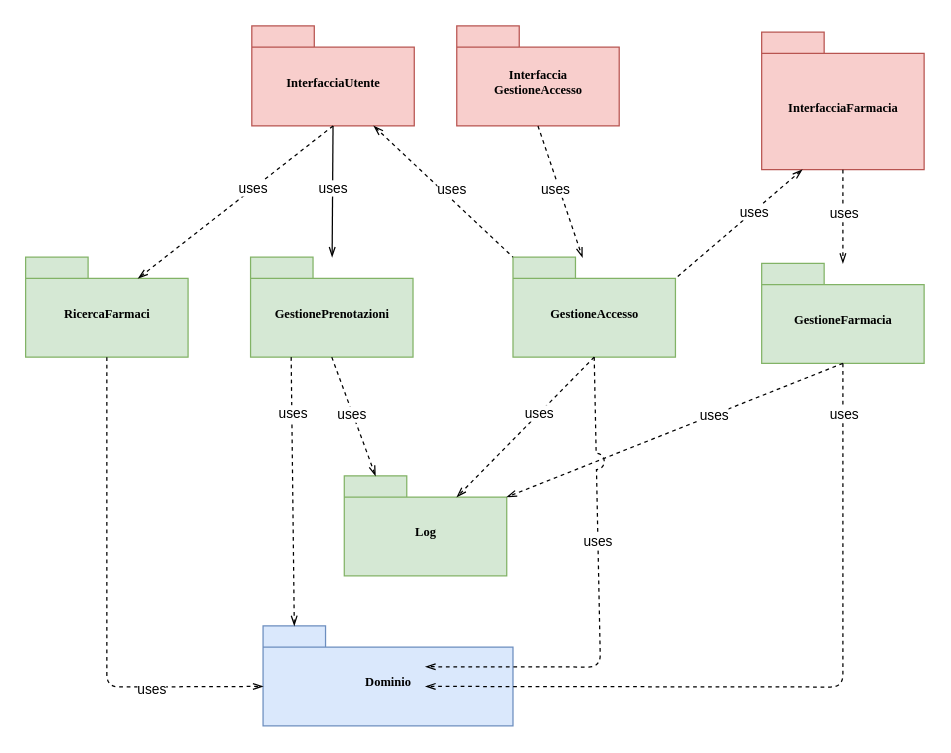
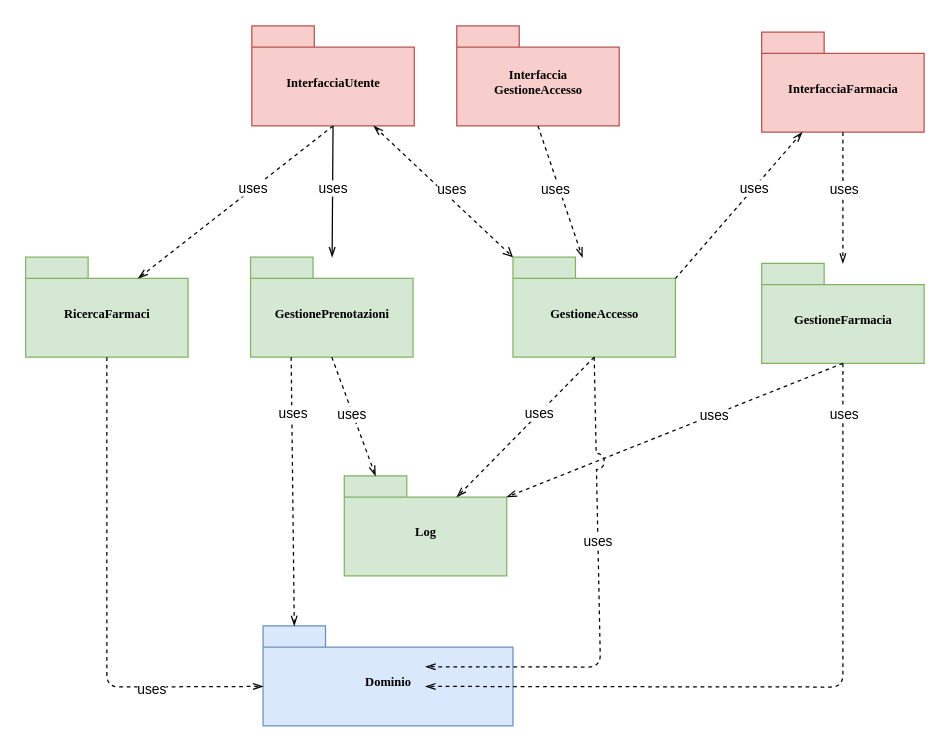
(843, 101) -> (843, 82)
(509, 253) -> (508, 252)
